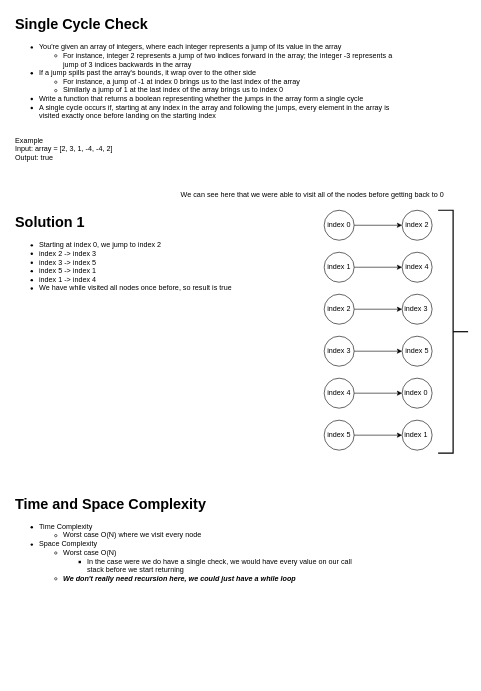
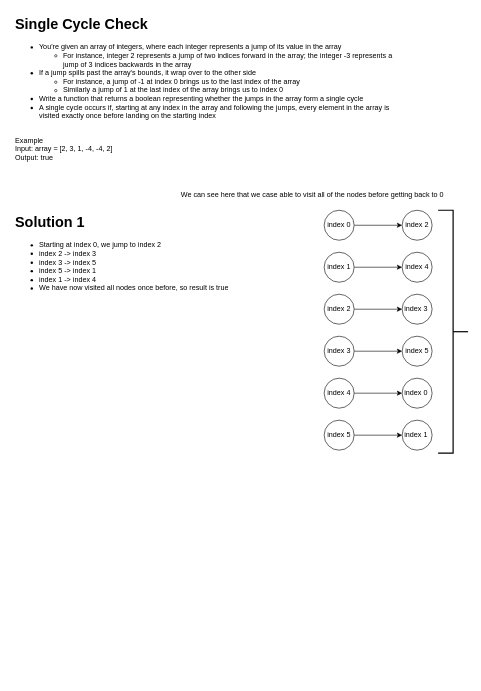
(313, 195) -> (313, 195)
(122, 235) -> (119, 235)
(192, 585) -> none
